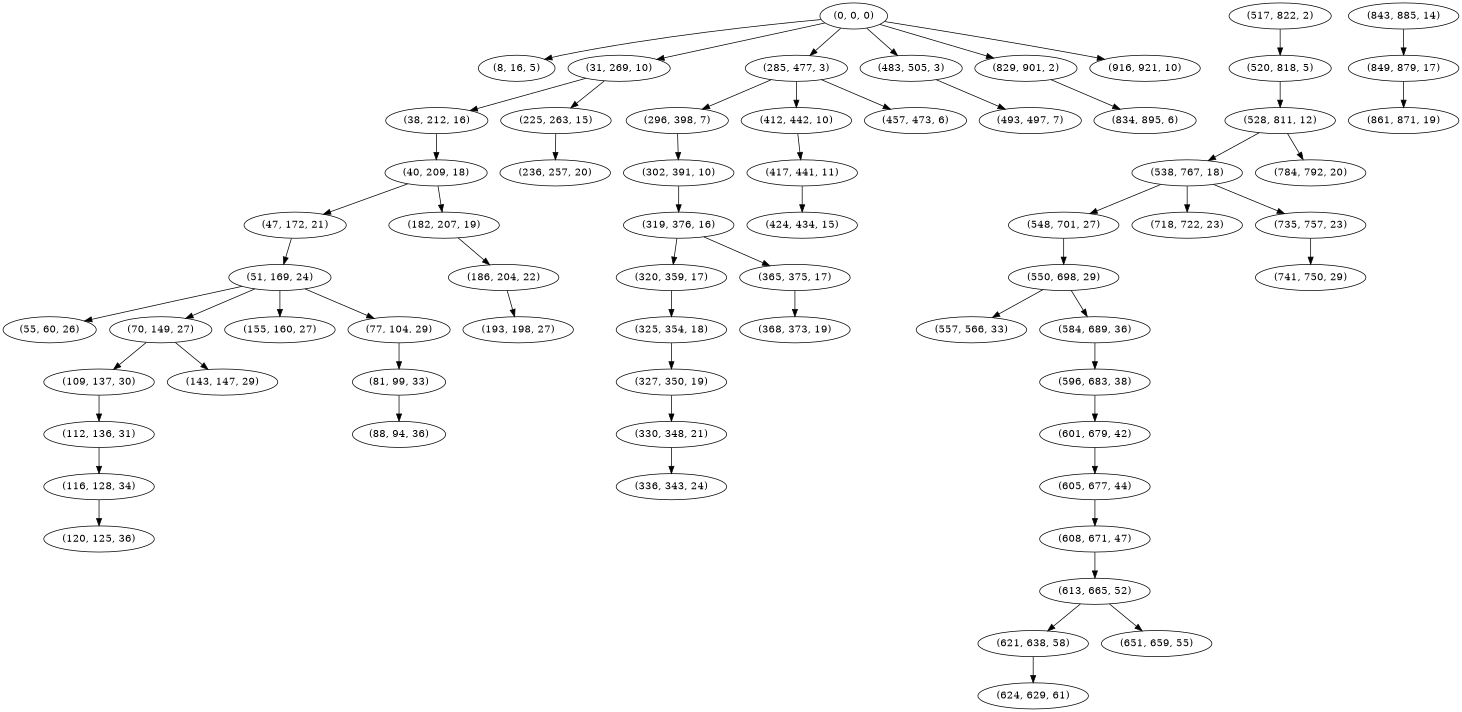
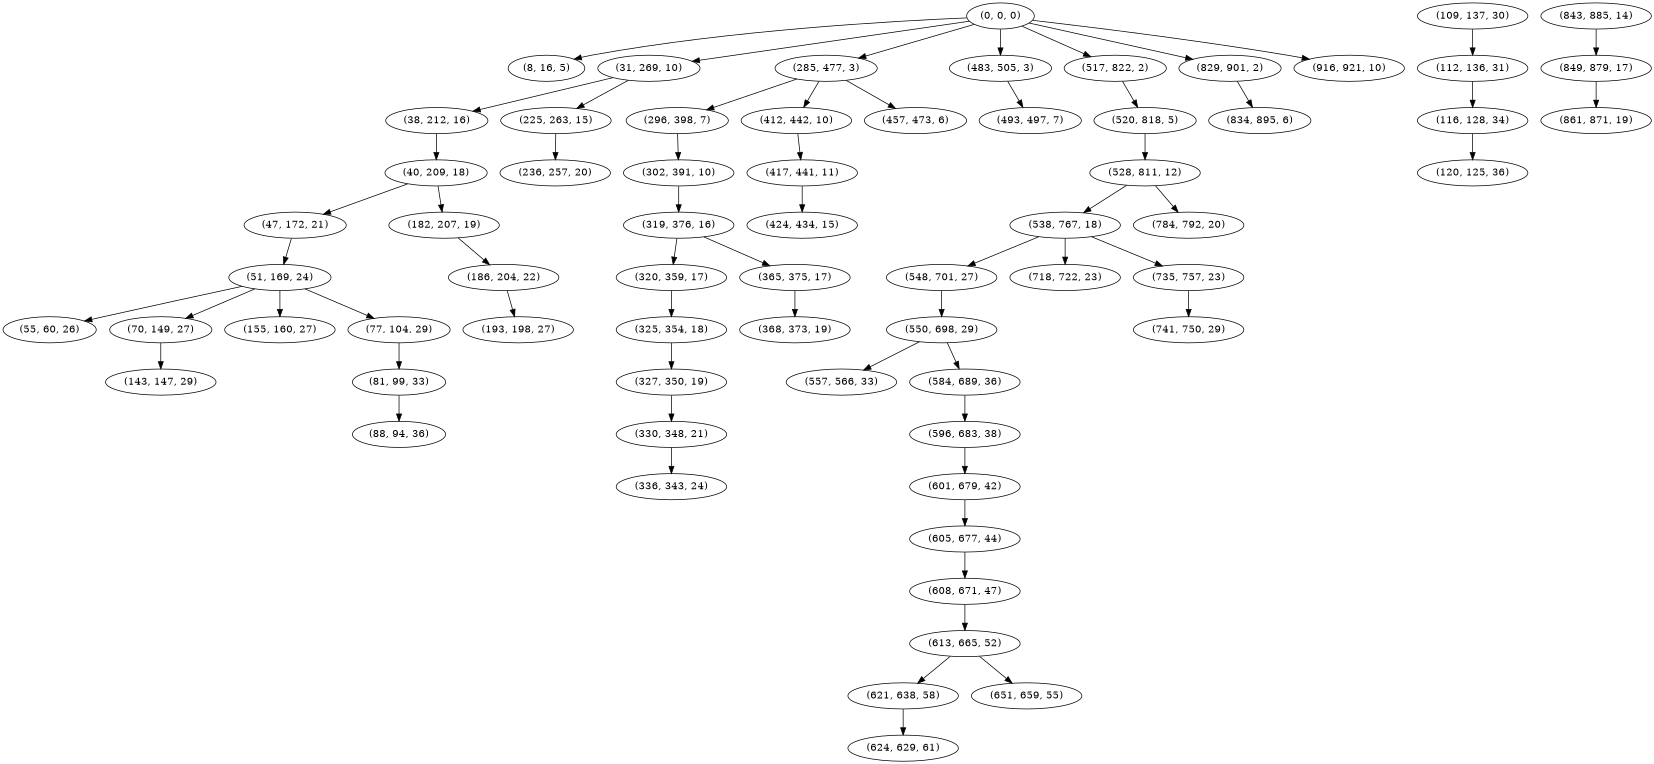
none -> (1053, 40)
(133, 354) -> none
